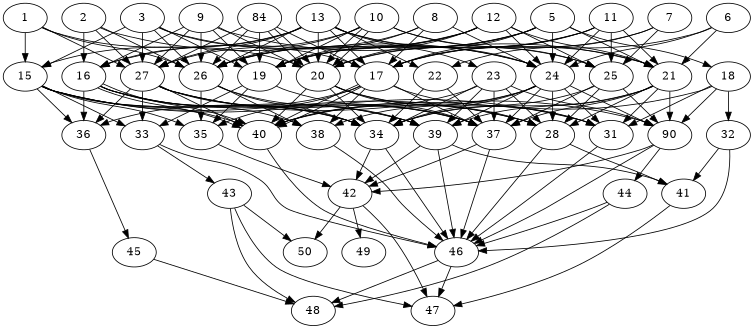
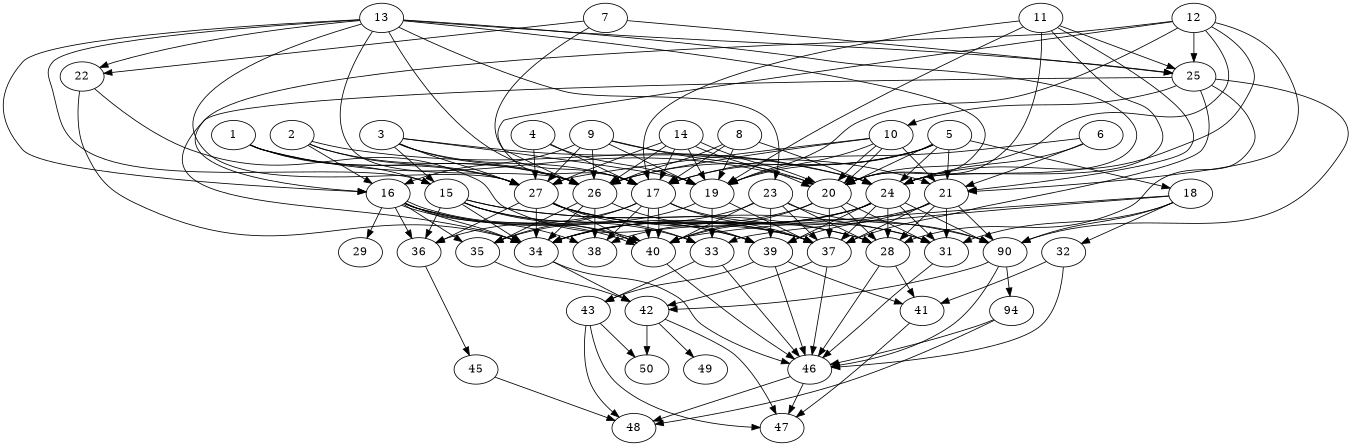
(260, 18) -> (681, 135)
(490, 47) -> (1046, 105)
(109, 105) -> (430, 221)
none -> (533, 135)
(400, 160) -> (680, 282)
(625, 194) -> (1012, 311)
(396, 198) -> none
none -> (952, 214)
none -> (360, 252)
